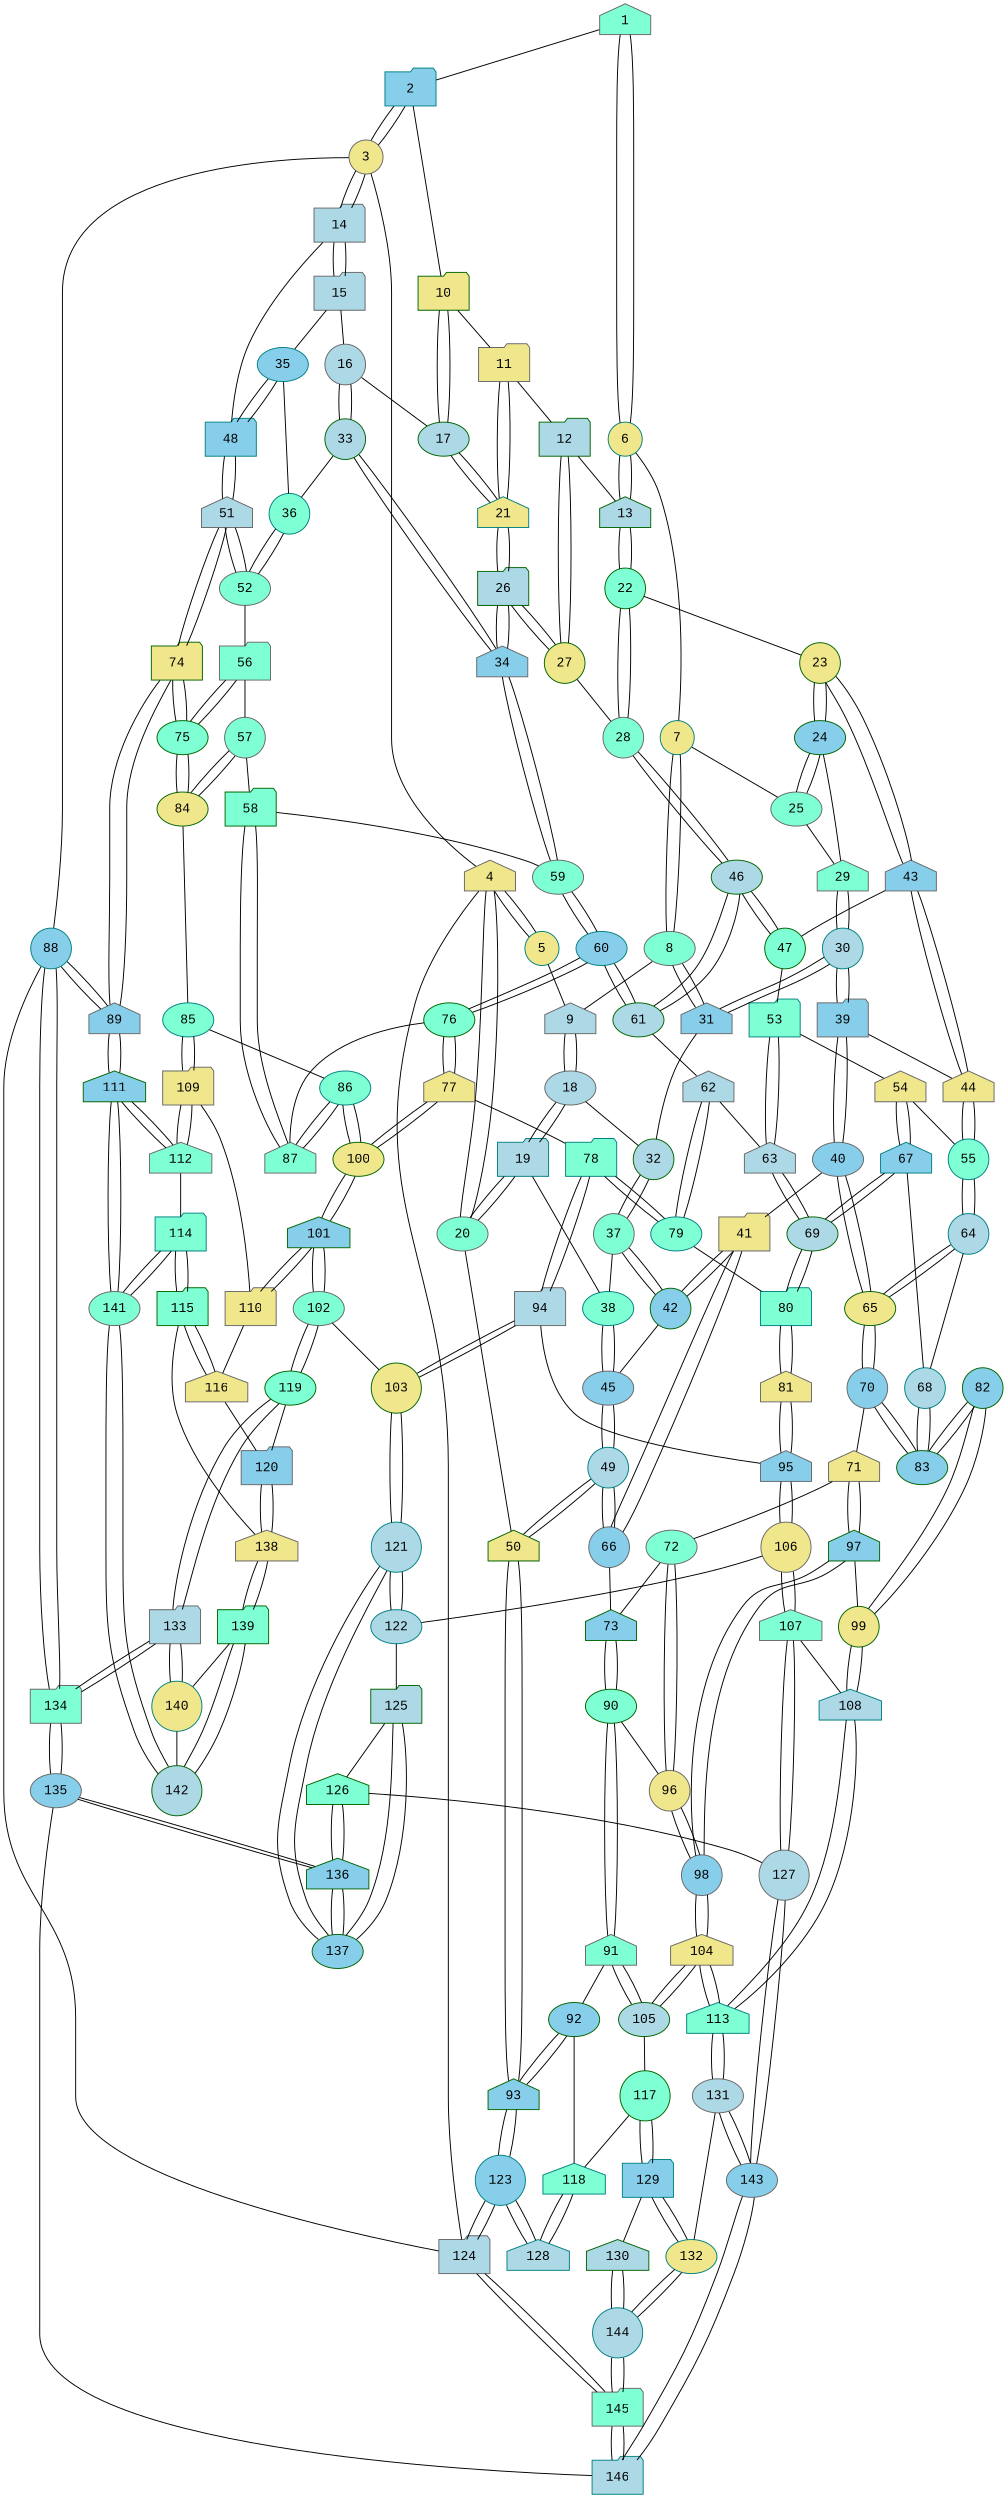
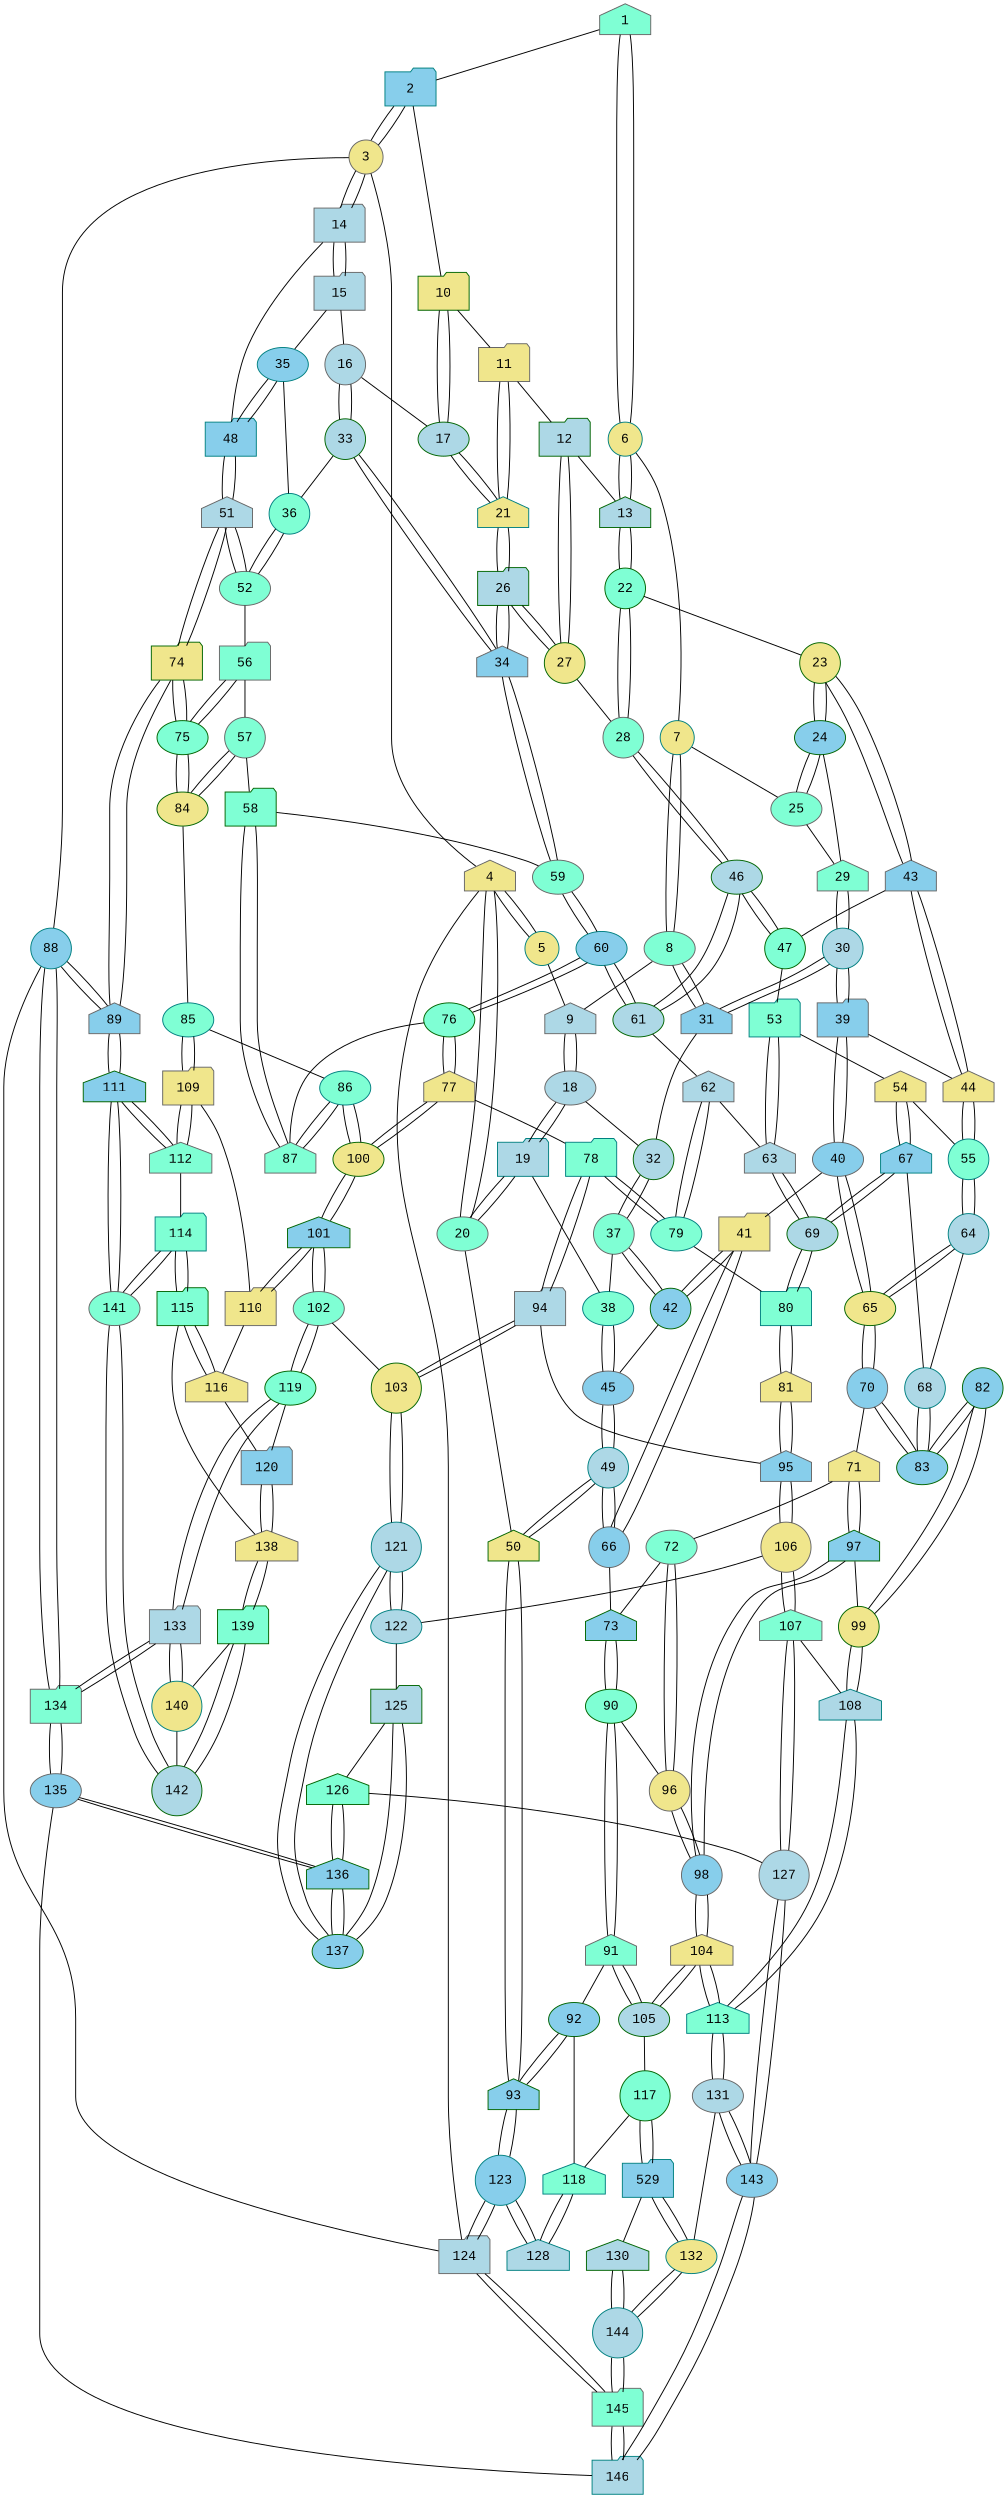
(648, 2180) -> (648, 2180)
